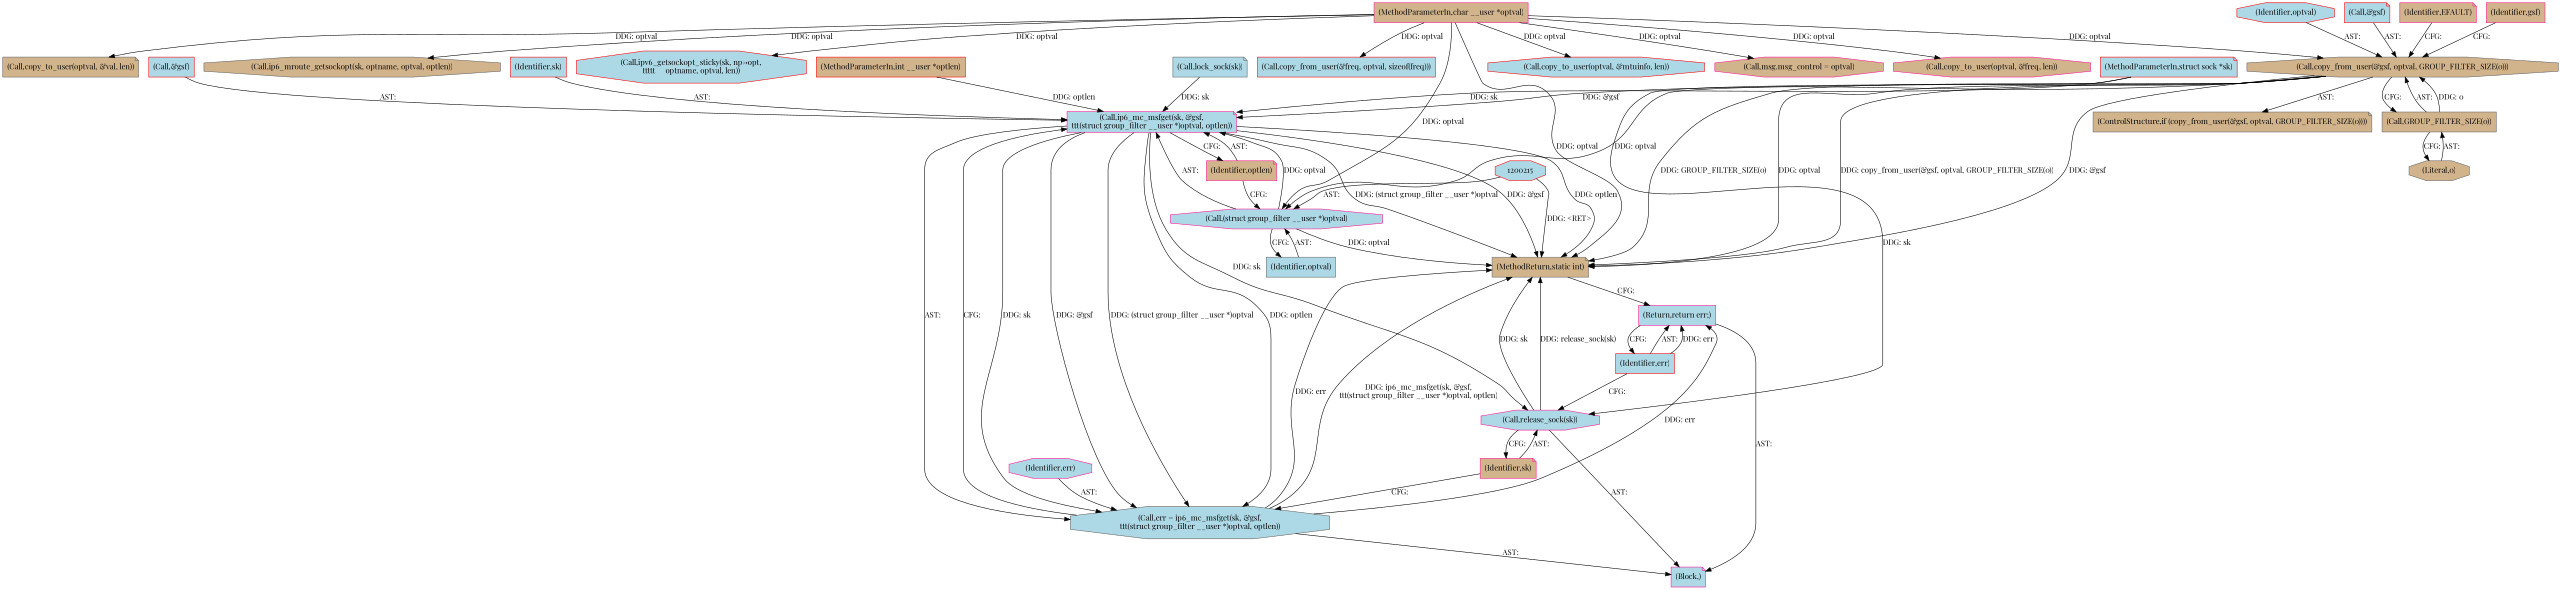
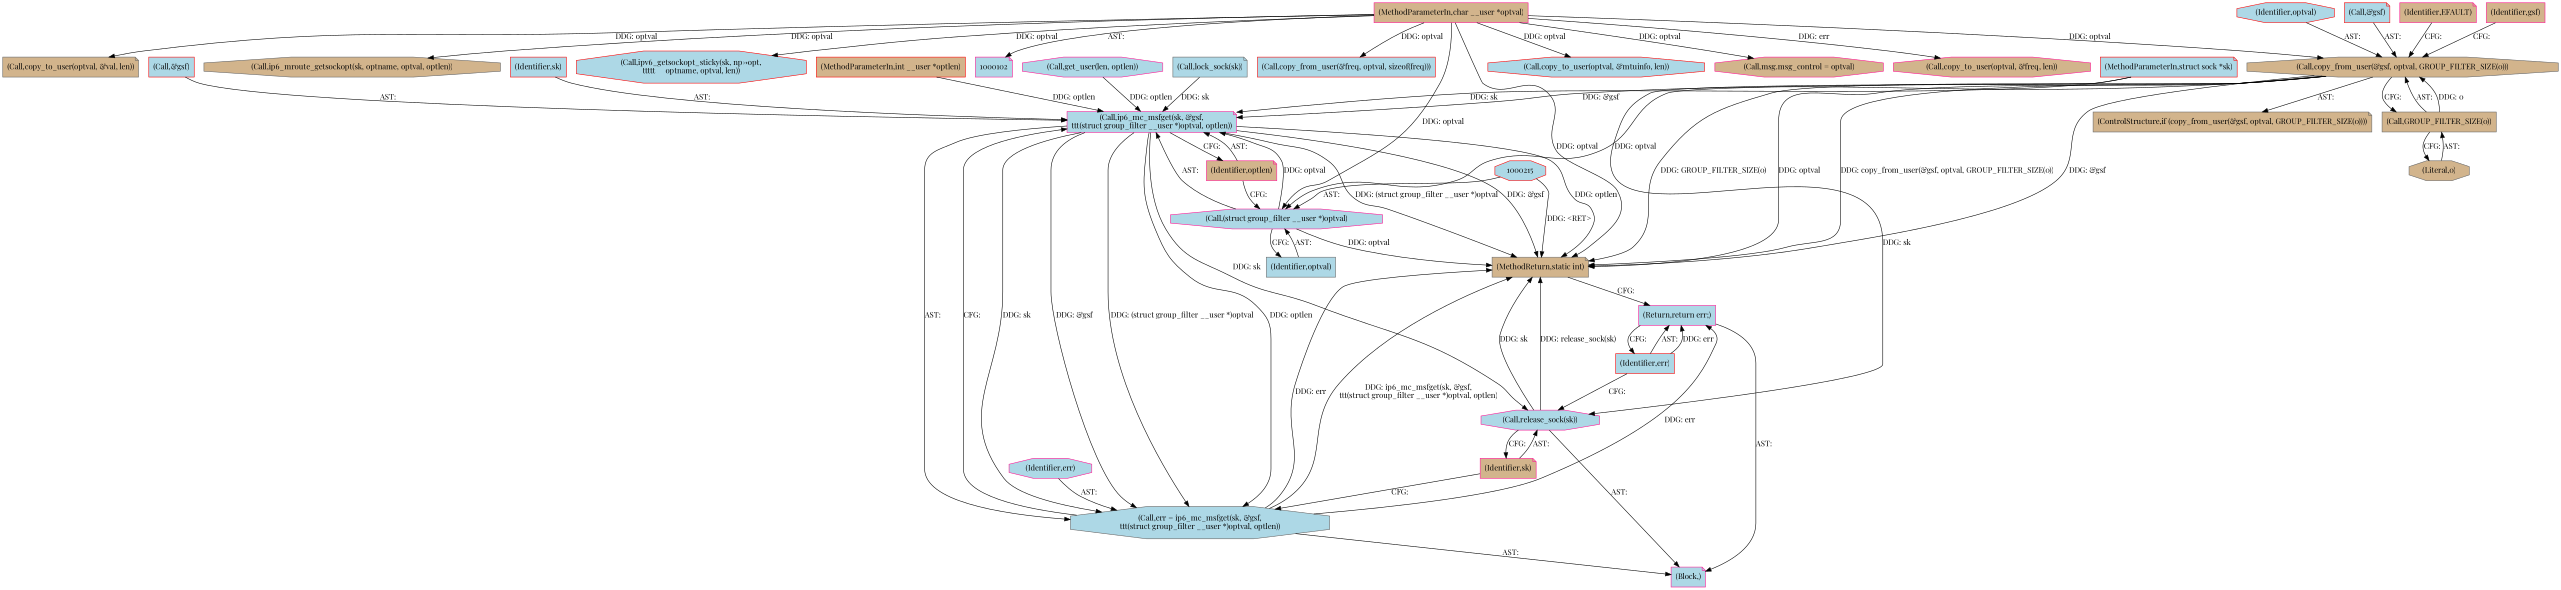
(1814, 37) -> (1814, 37)
none -> (994, 67)
none -> (1093, 67)
(1520, 171) -> (1520, 171)
